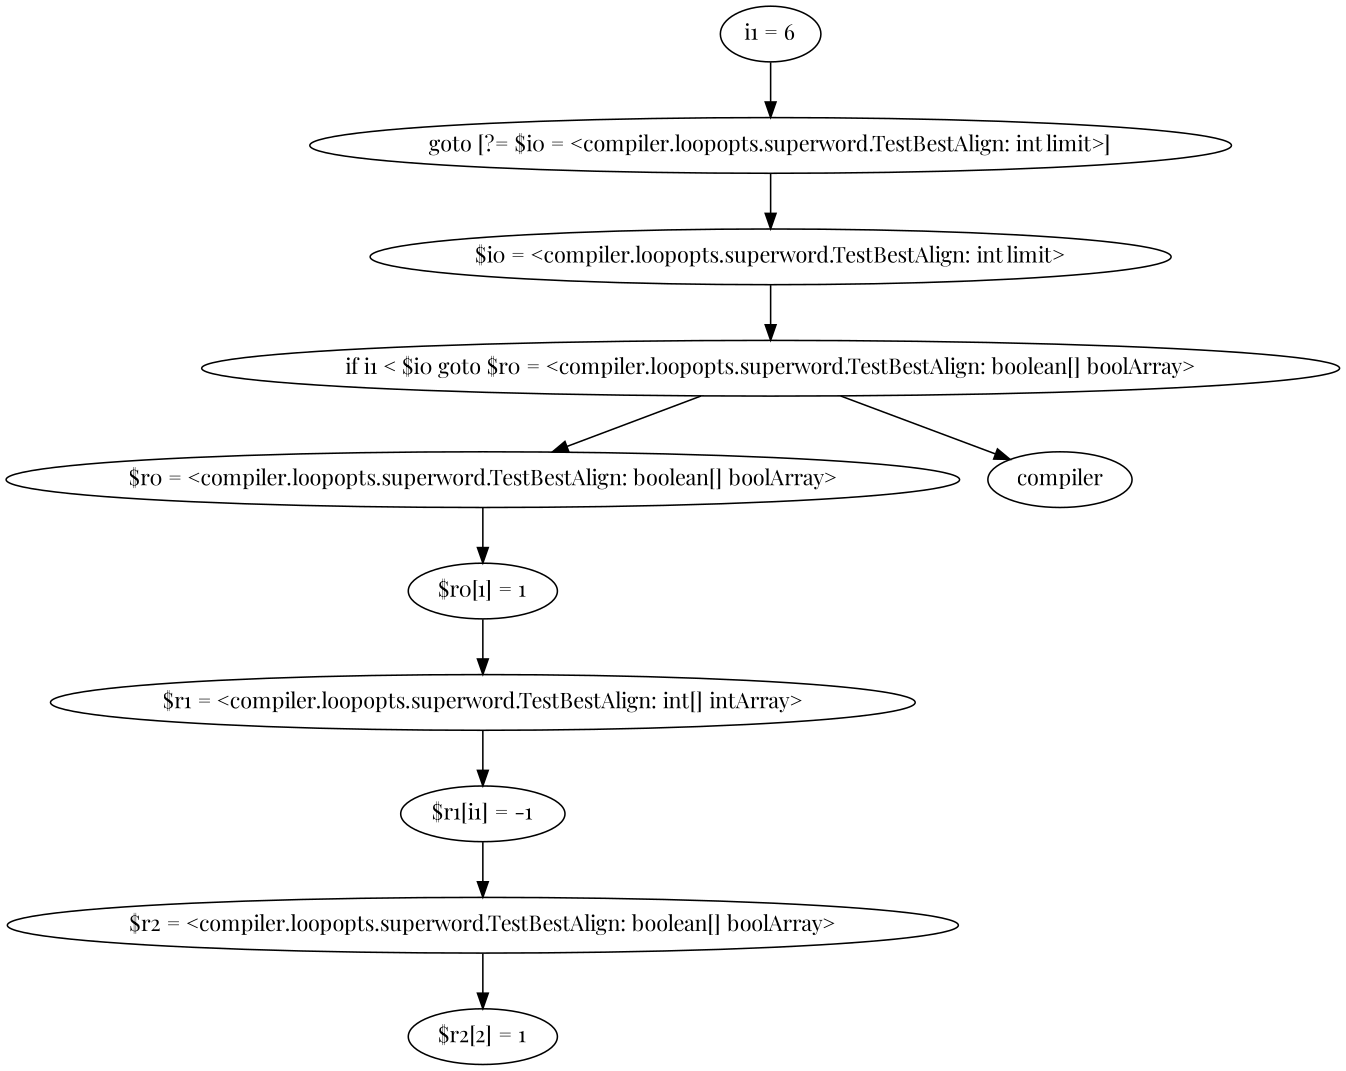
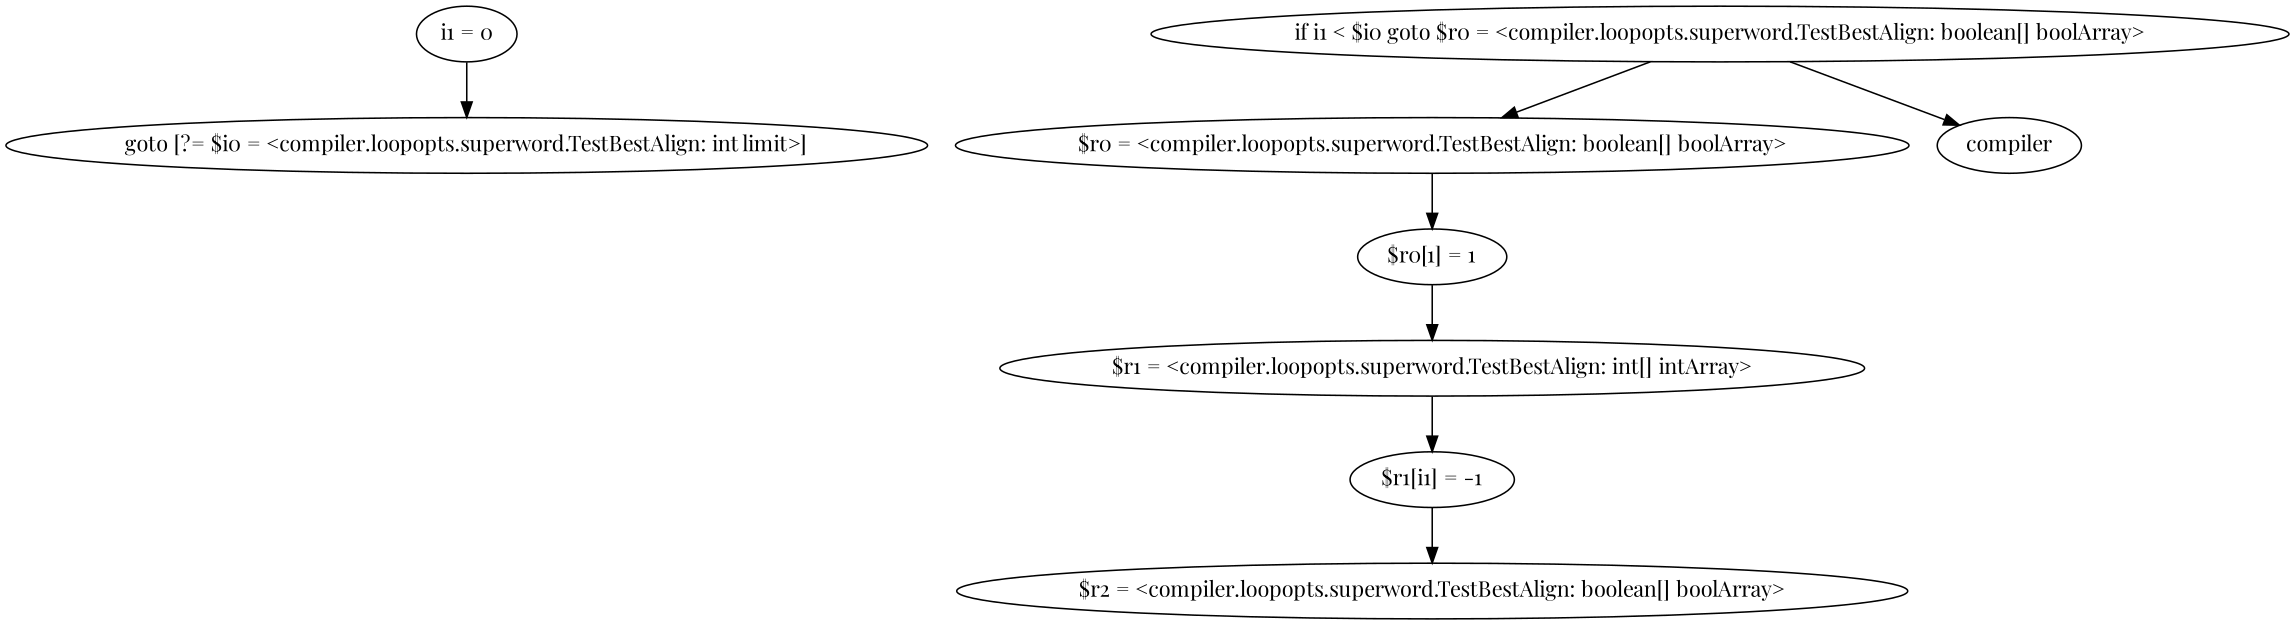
(771, 34) -> (467, 34)
(771, 257) -> none
(483, 1037) -> none
